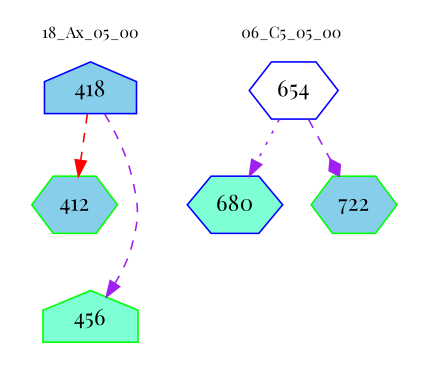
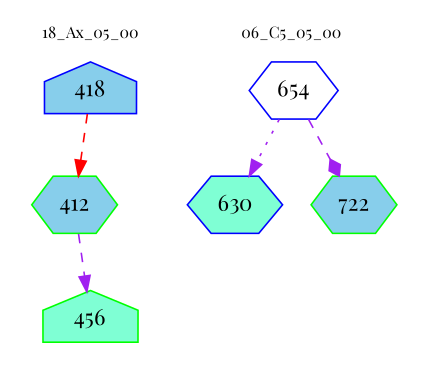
(136, 198) -> (82, 255)
(235, 205) -> (235, 205)
